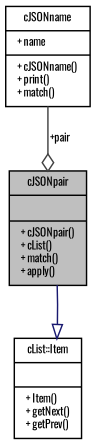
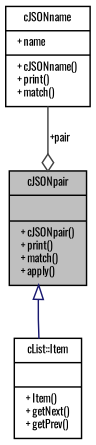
(36, 246) -> (37, 246)
(58, 305) -> (38, 319)
